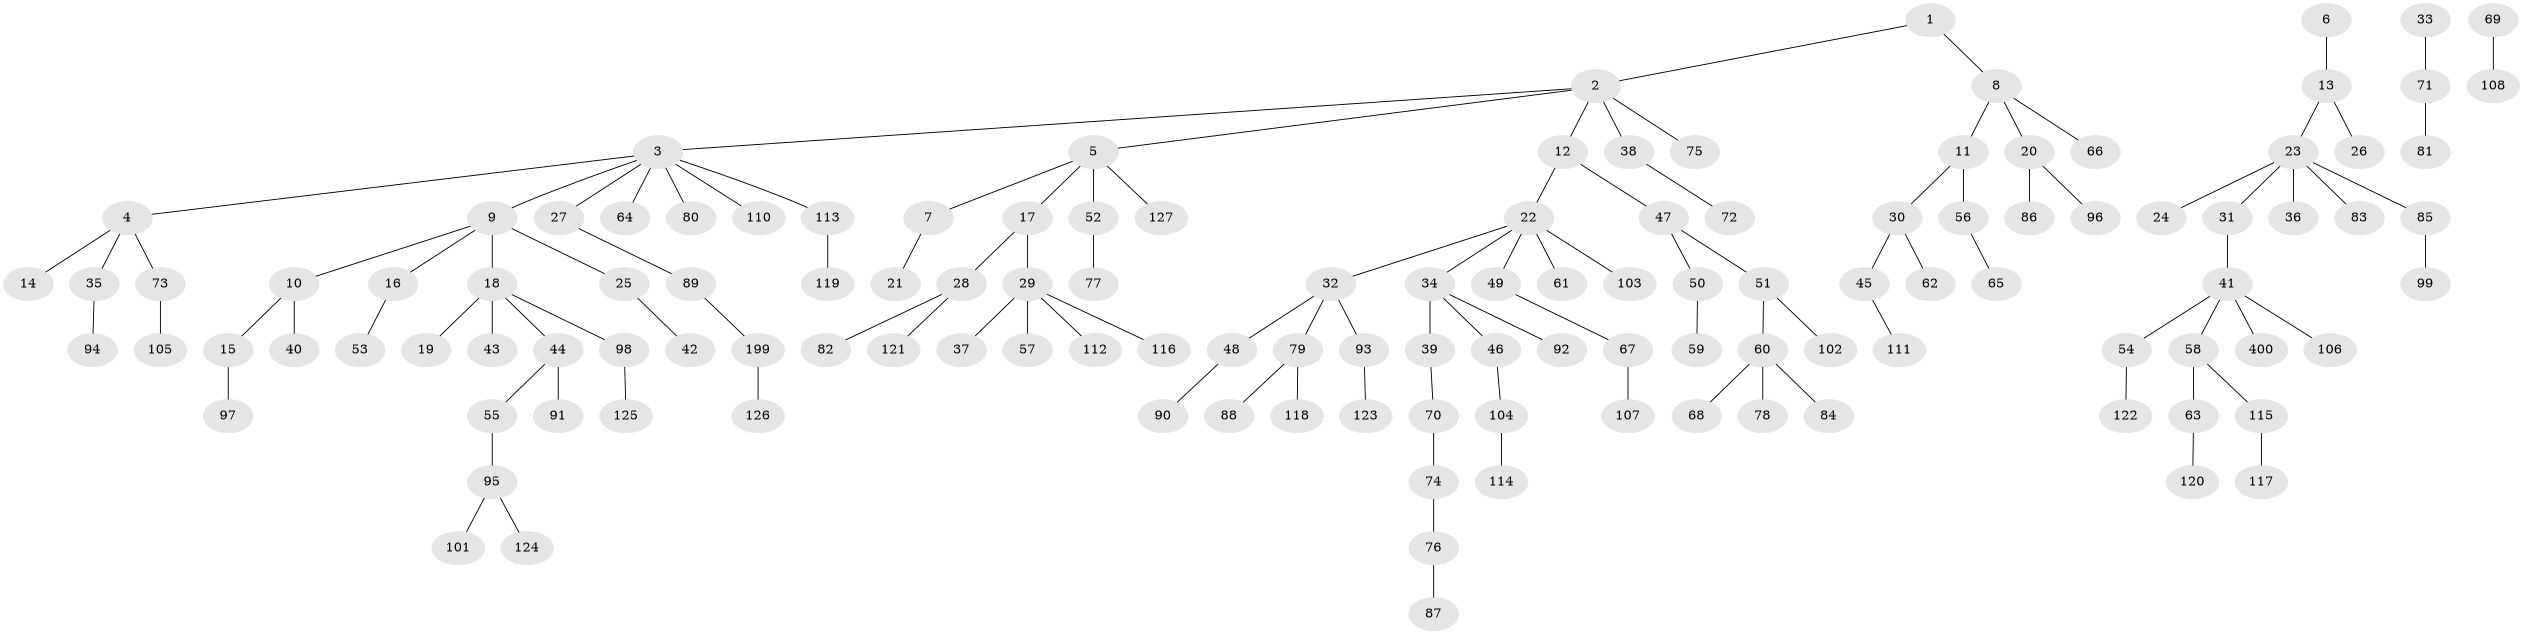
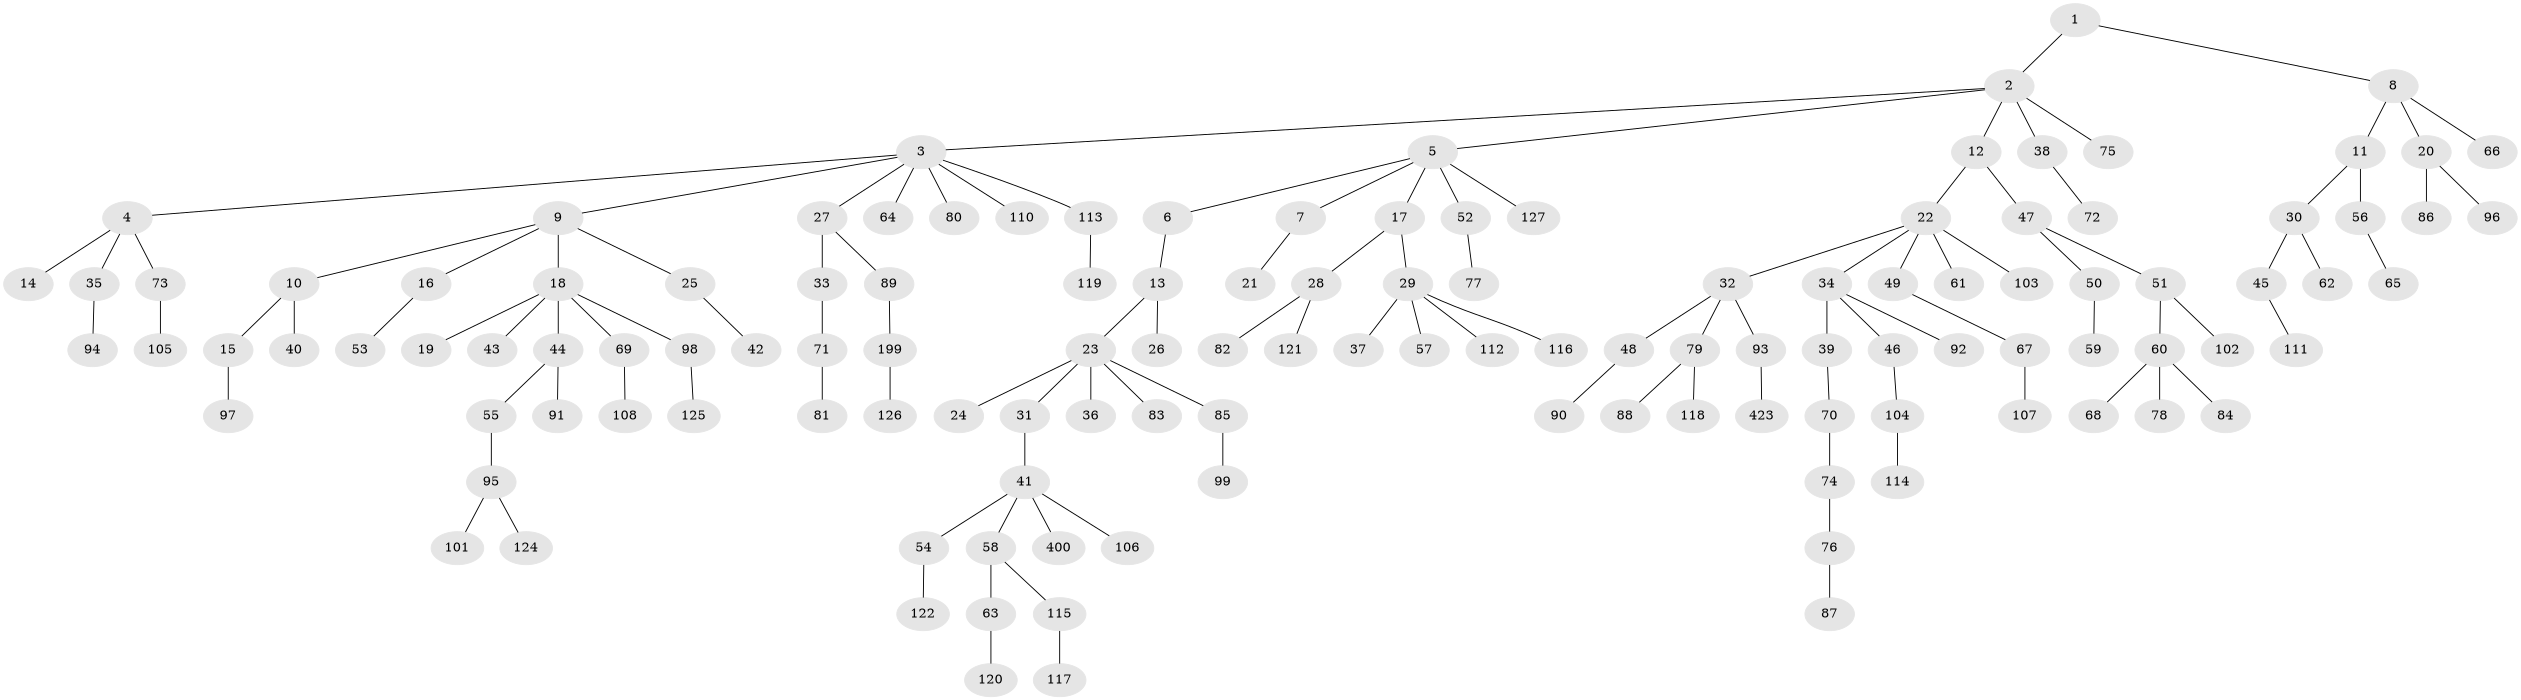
none -> (1300, 185)
none -> (822, 251)
none -> (591, 317)
(1366, 416) -> (1762, 416)
